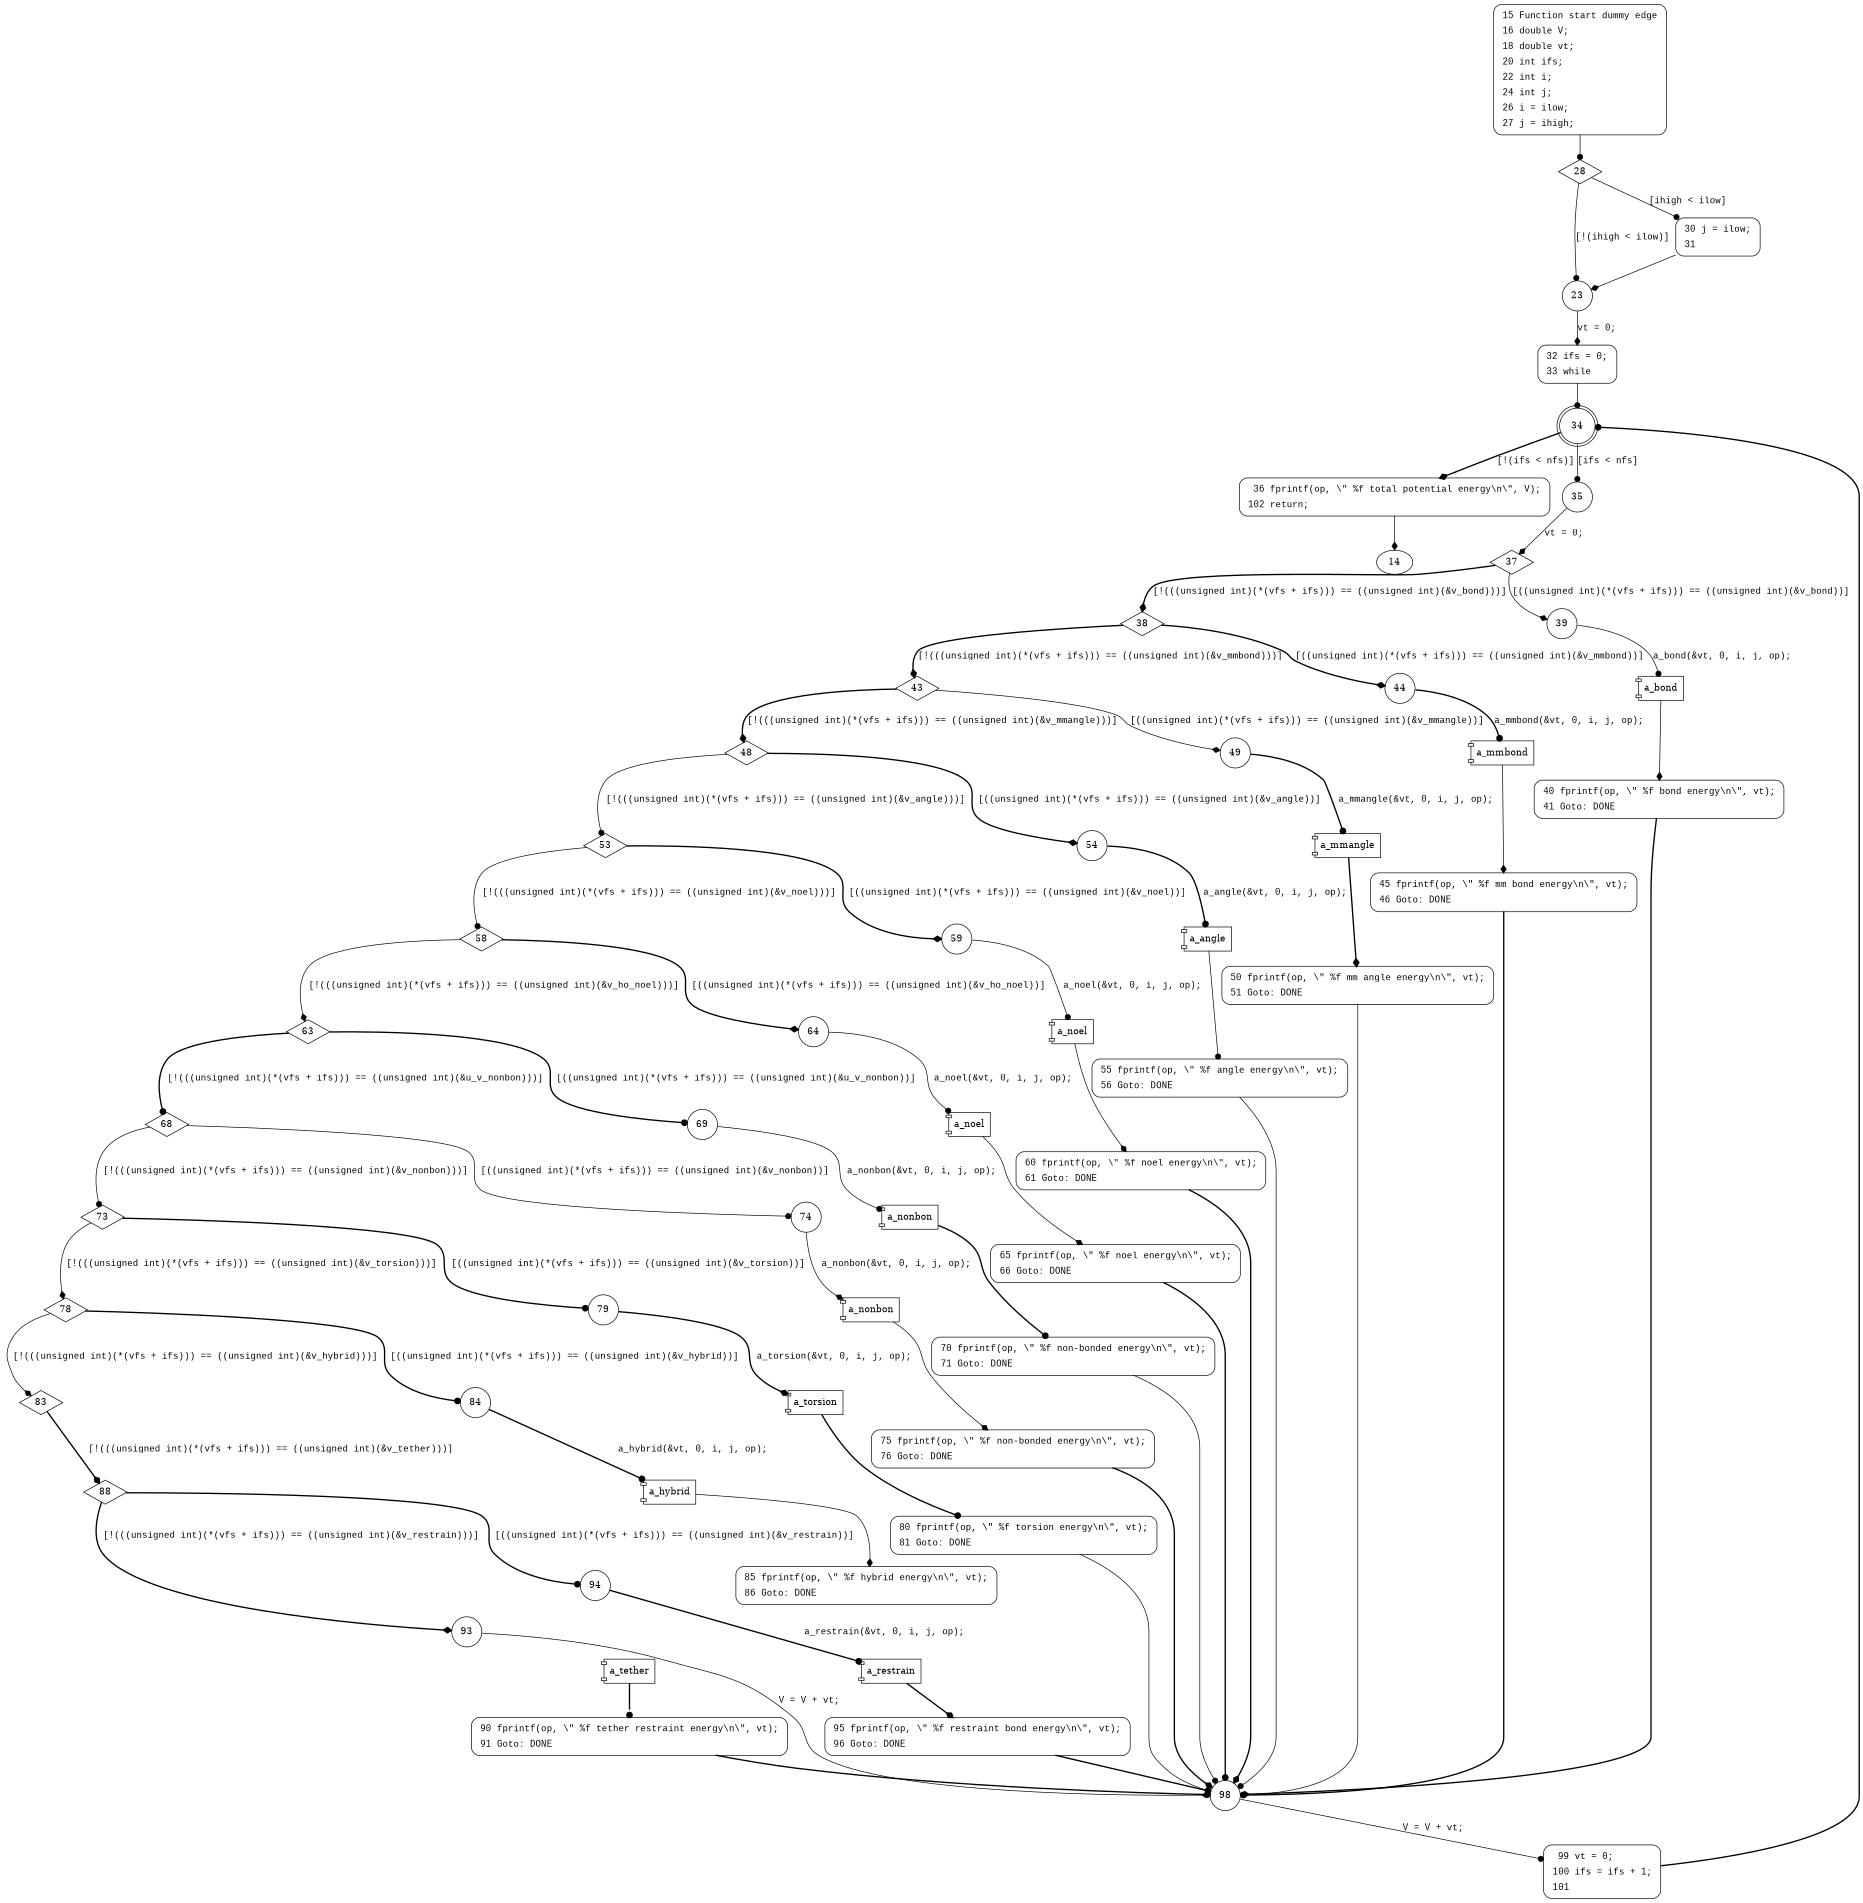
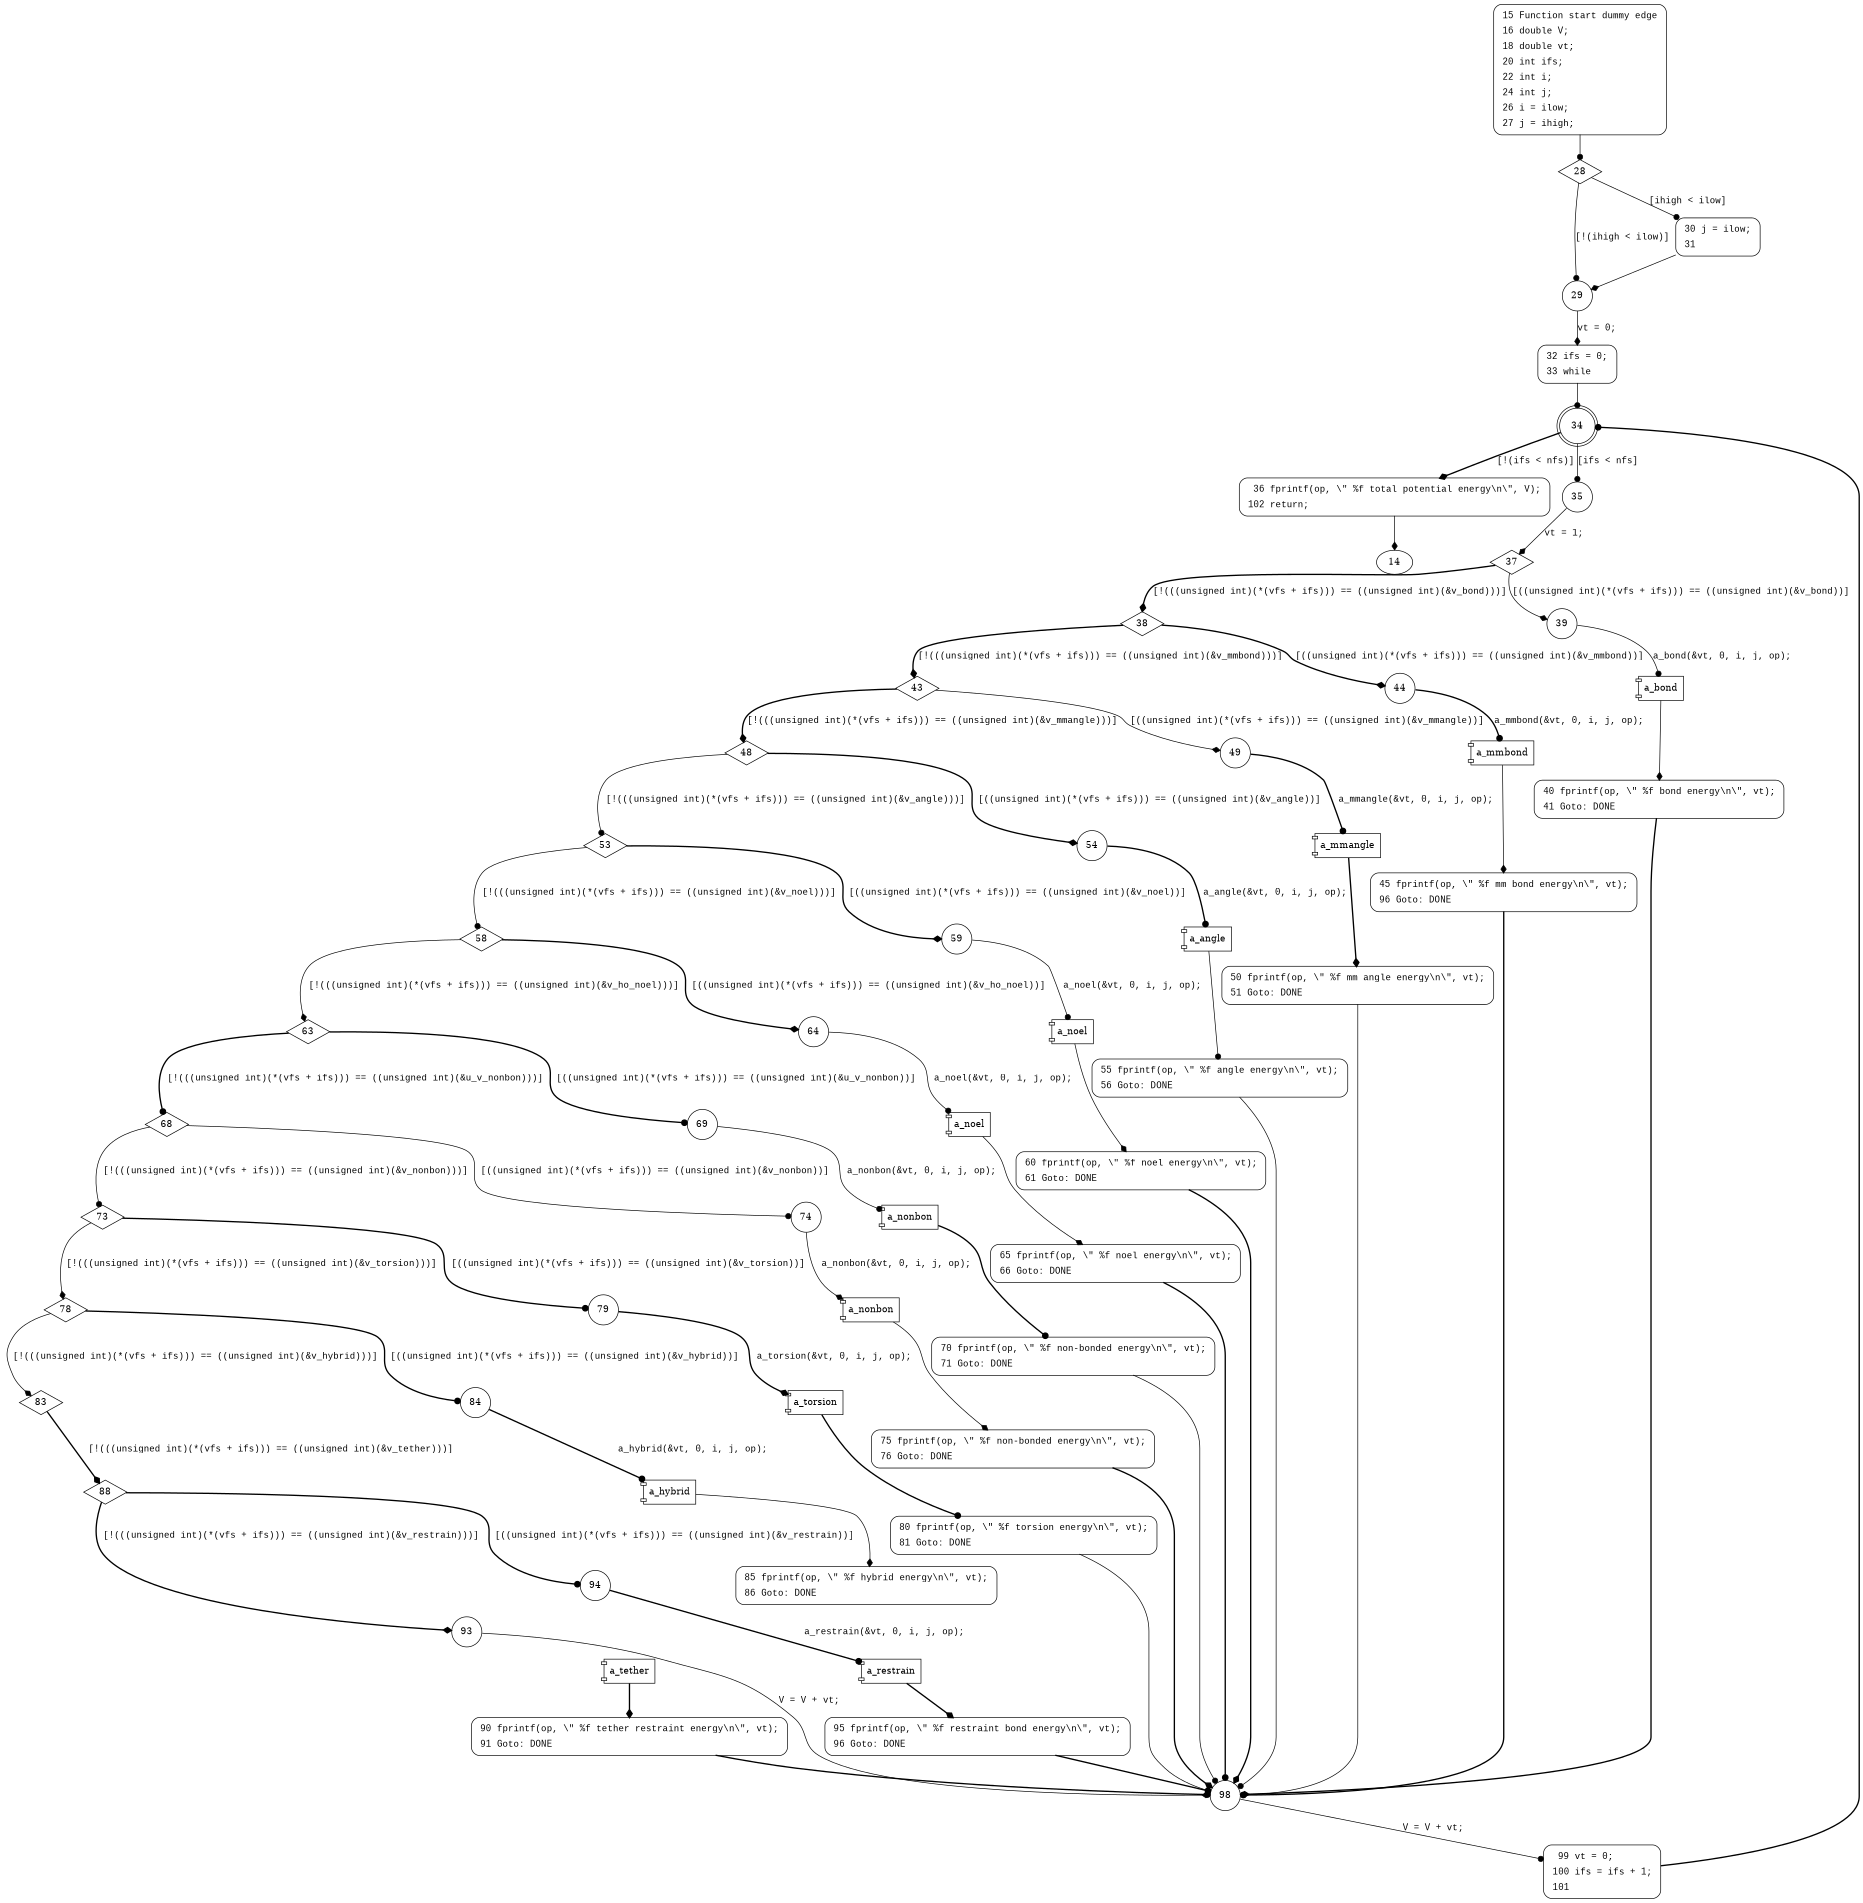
(1577, 296) -> (1577, 296)
(1564, 533) -> (1564, 533)
(1385, 900) -> (1385, 900)
(629, 1696) -> (629, 1696)
